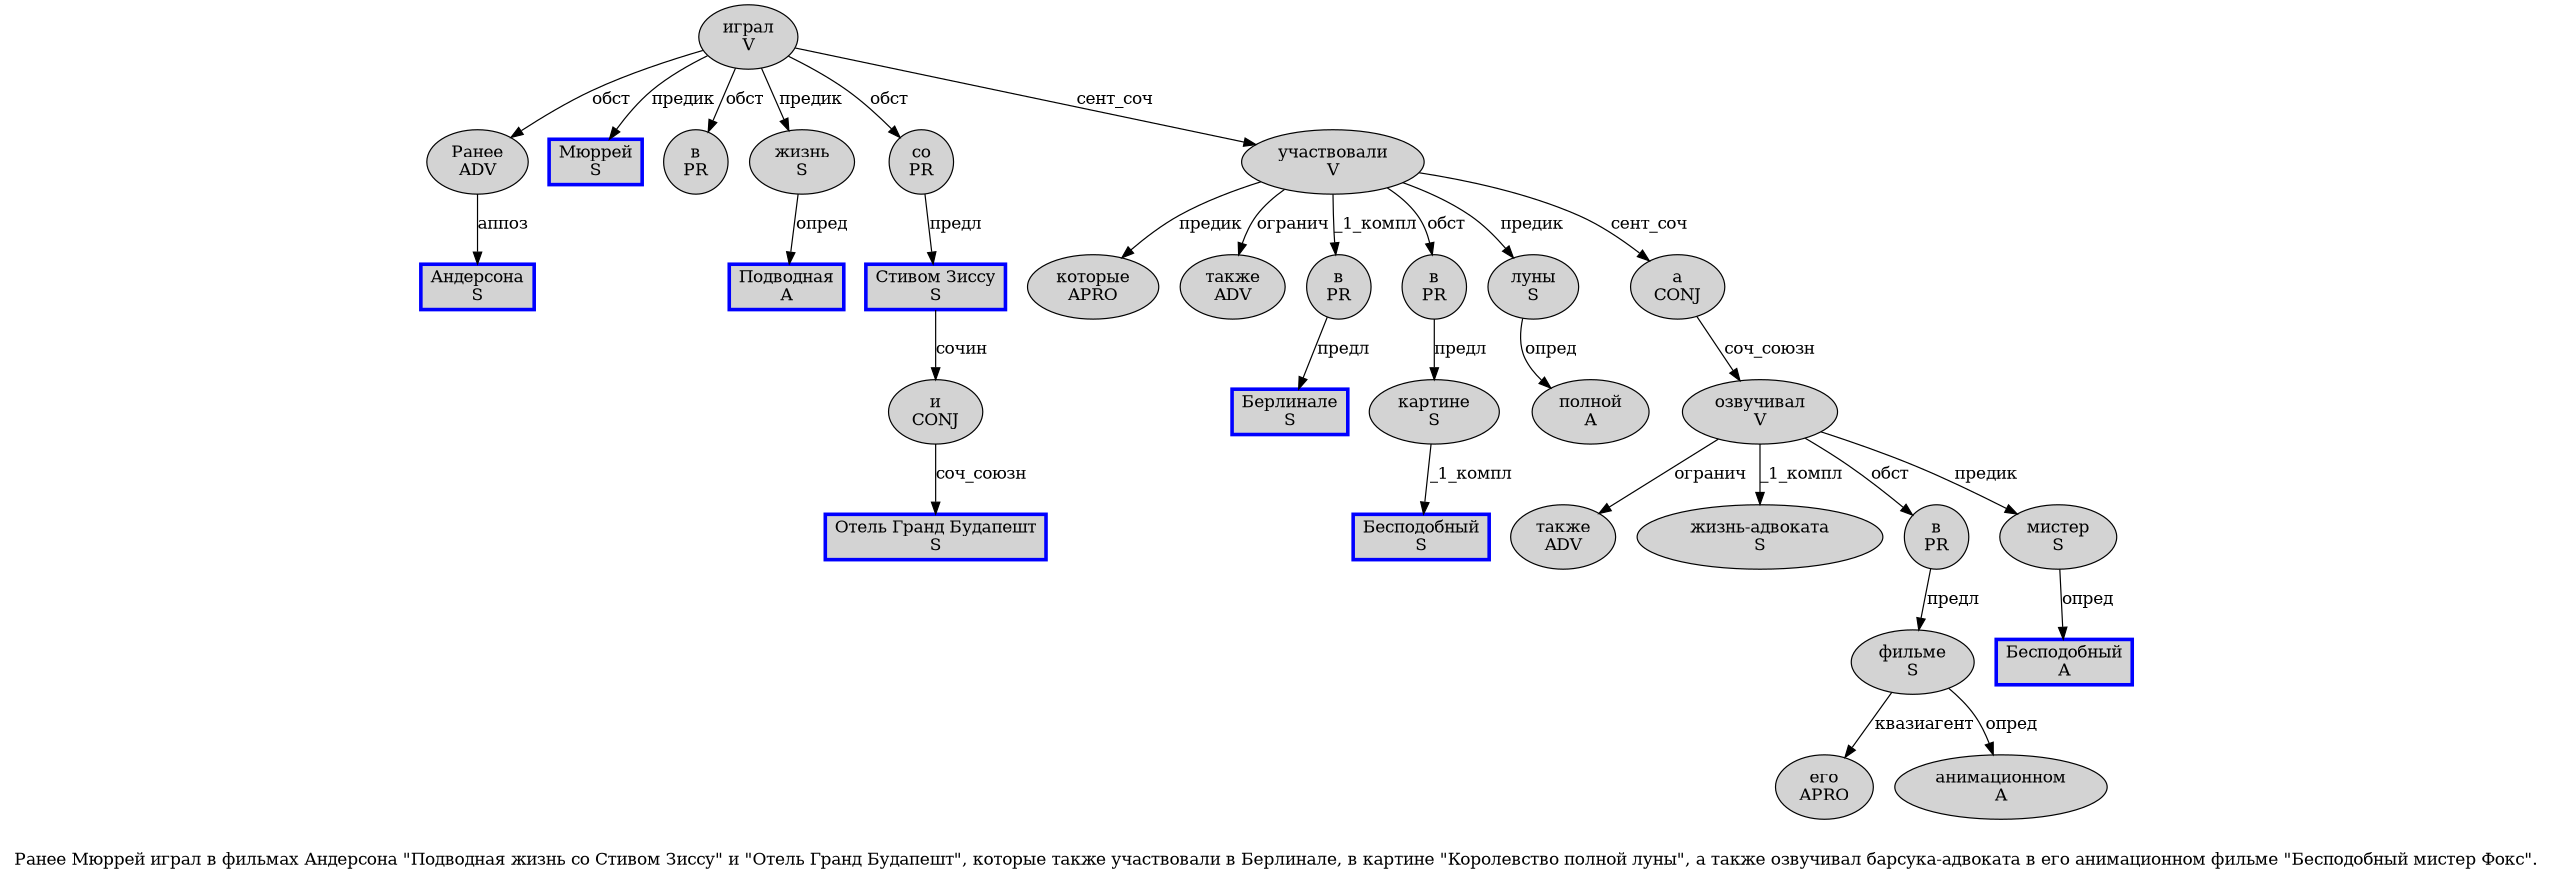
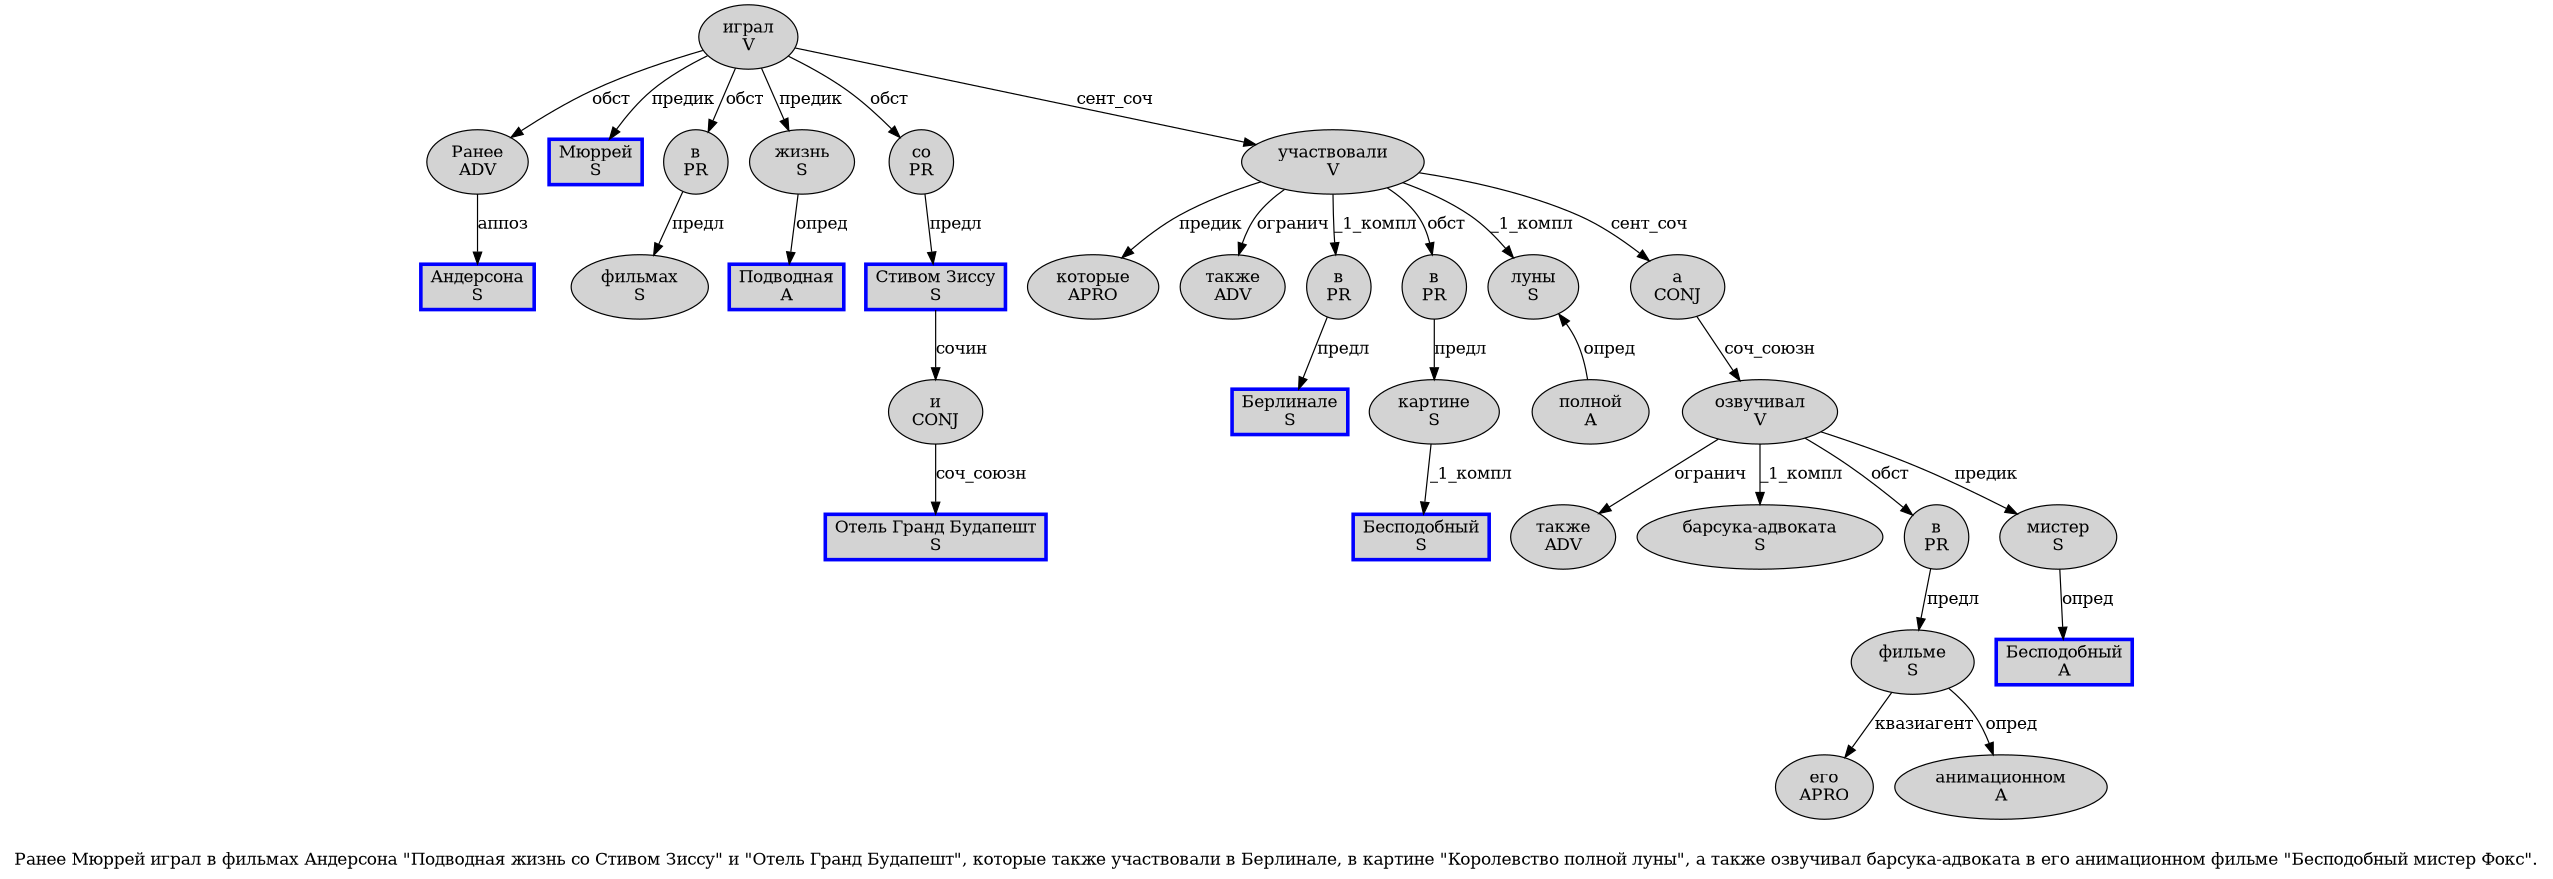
(1532, 224) -> (1532, 224)
none -> (640, 287)
(1523, 352) -> (1580, 350)
(1760, 537) -> (1760, 537)
